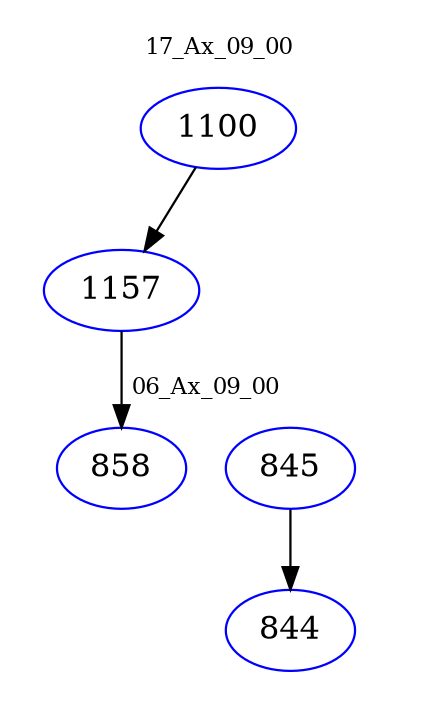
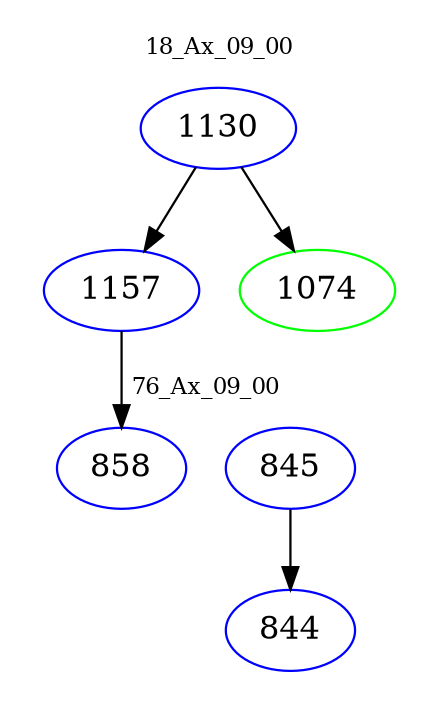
(220, 48) -> (220, 48)
(218, 128) -> (218, 128)
none -> (317, 290)
(206, 388) -> (206, 388)
